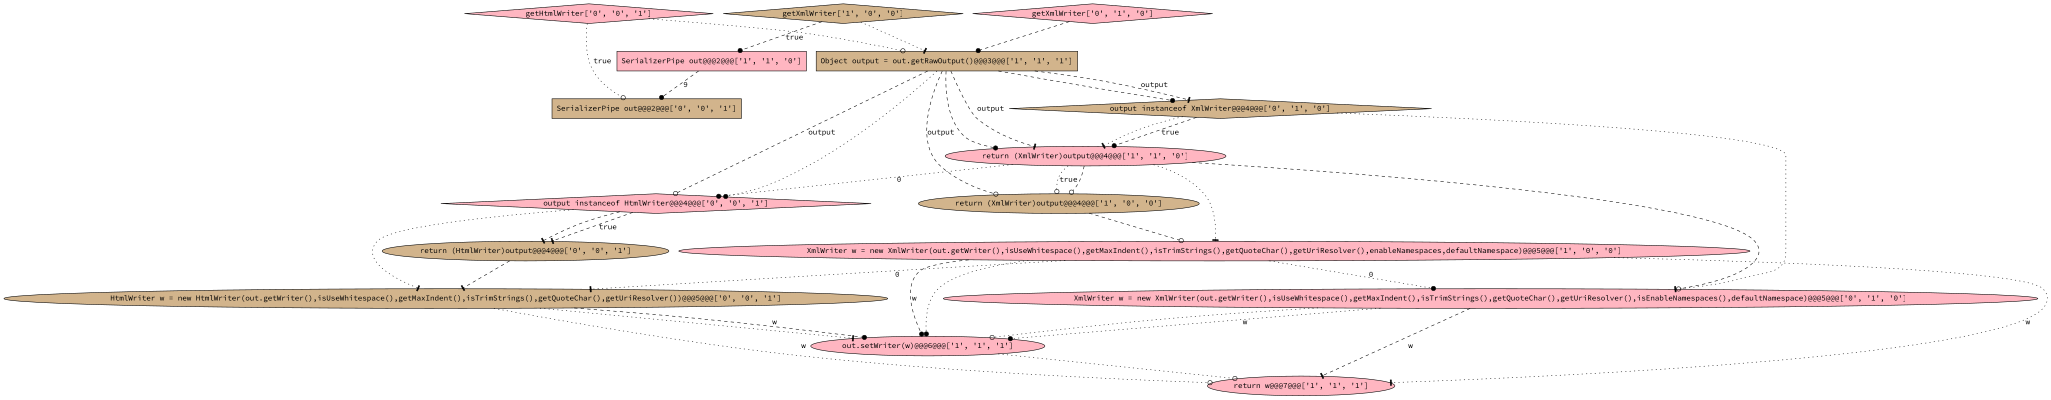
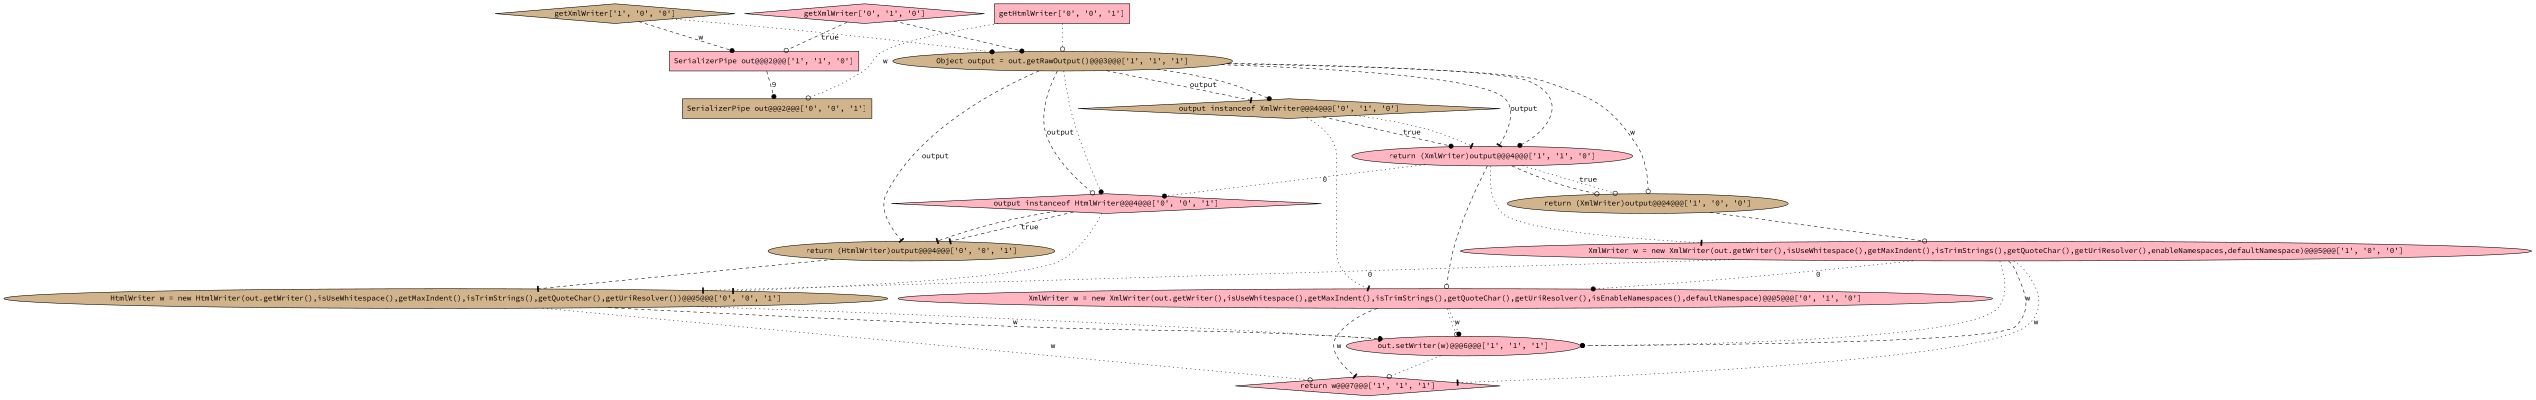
(589, 14) -> (1062, 14)
none -> (818, 36)
(892, 36) -> (831, 34)
(795, 37) -> (701, 37)
(602, 61) -> (886, 61)
(947, 61) -> (1063, 61)
(941, 132) -> (1633, 132)
none -> (933, 136)
(1301, 386) -> (1368, 386)
